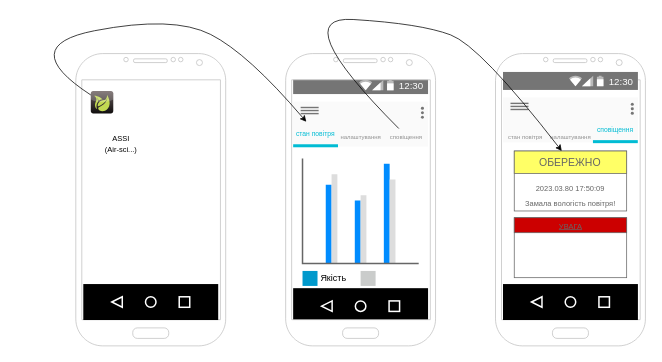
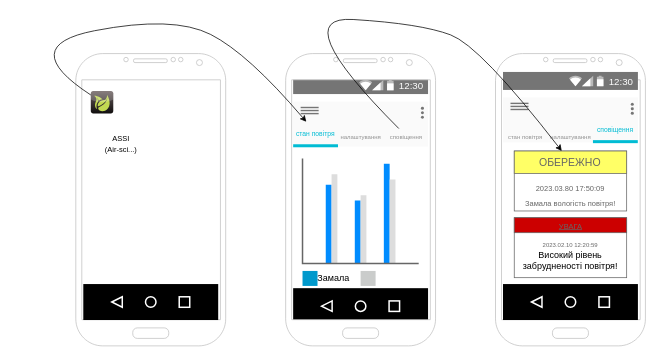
none -> (570, 255)
(333, 279) -> (333, 279)
